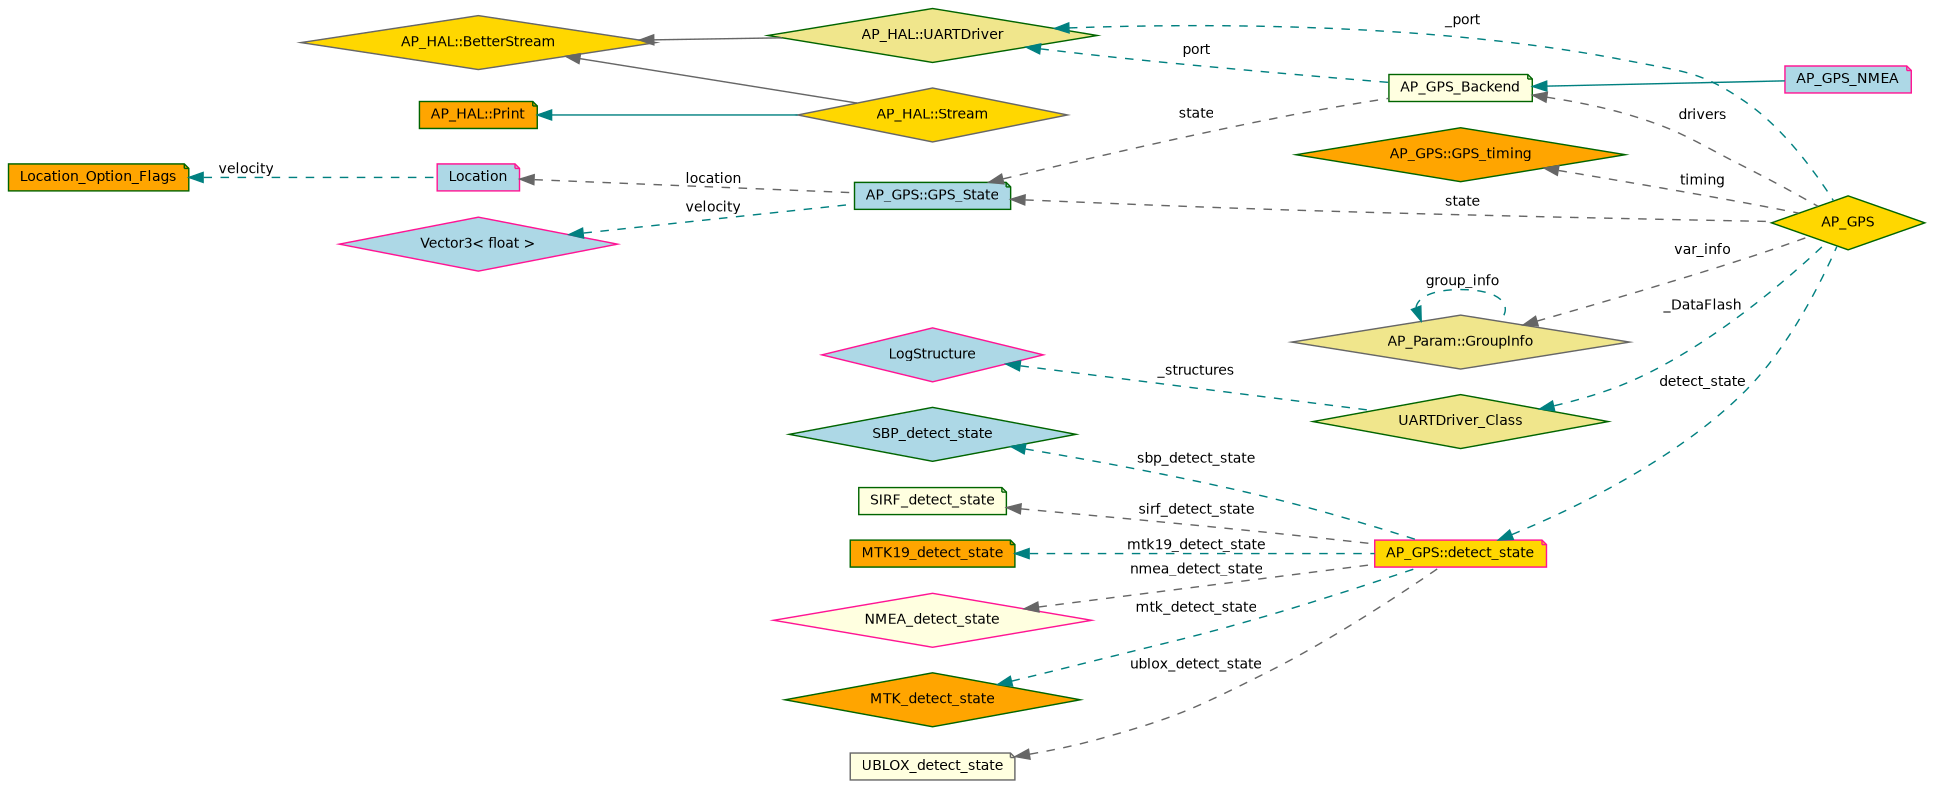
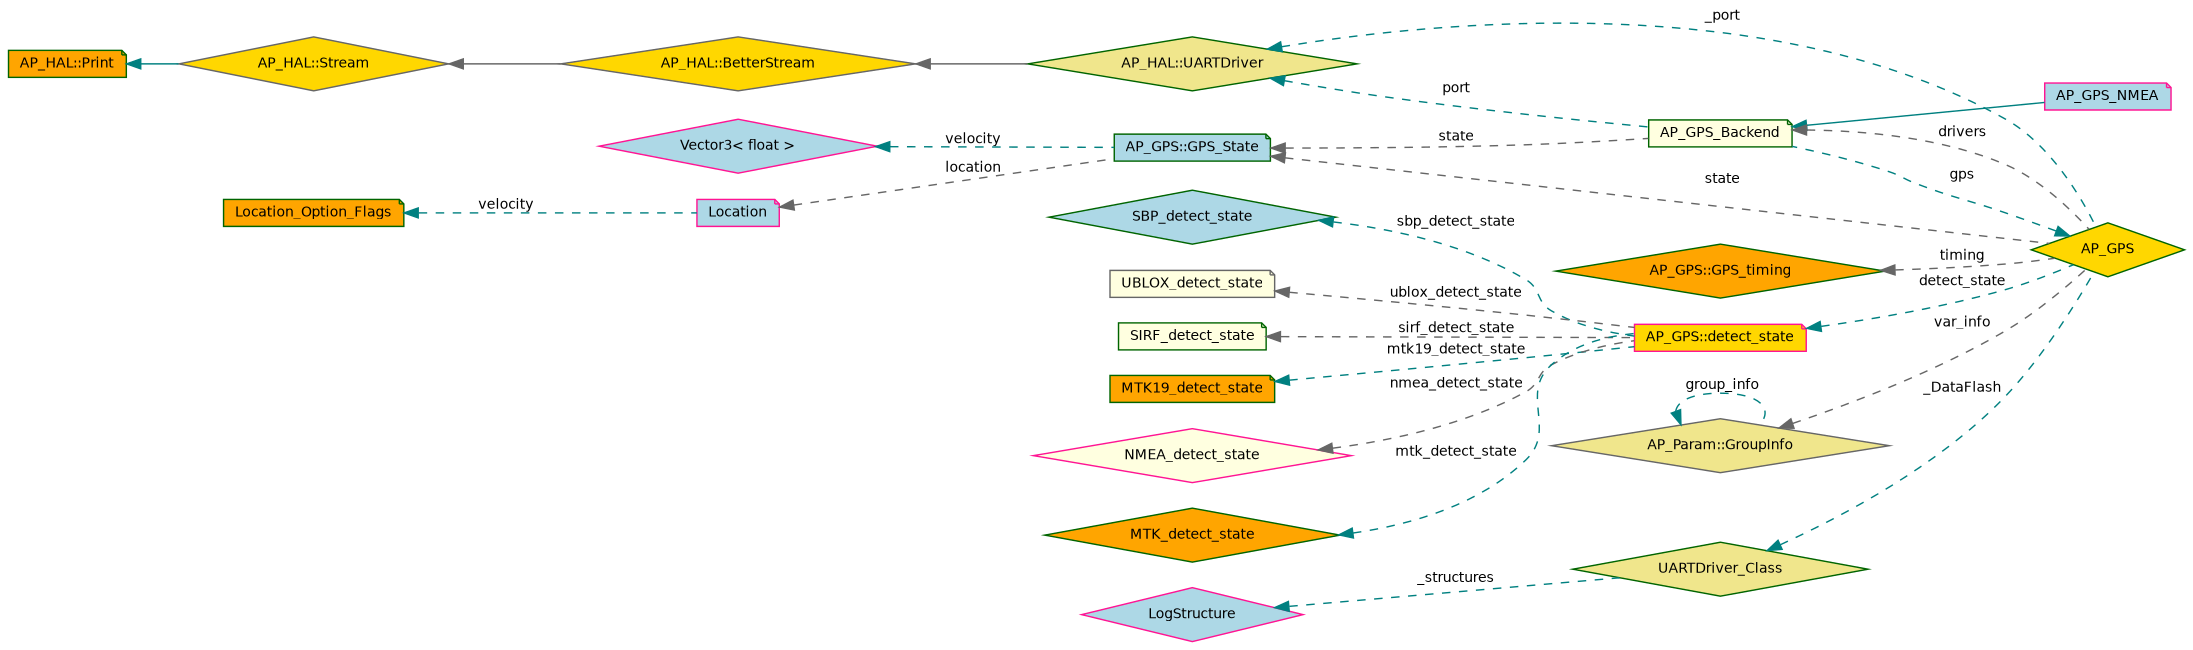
(719, 81) -> (512, 64)
none -> (1925, 187)
